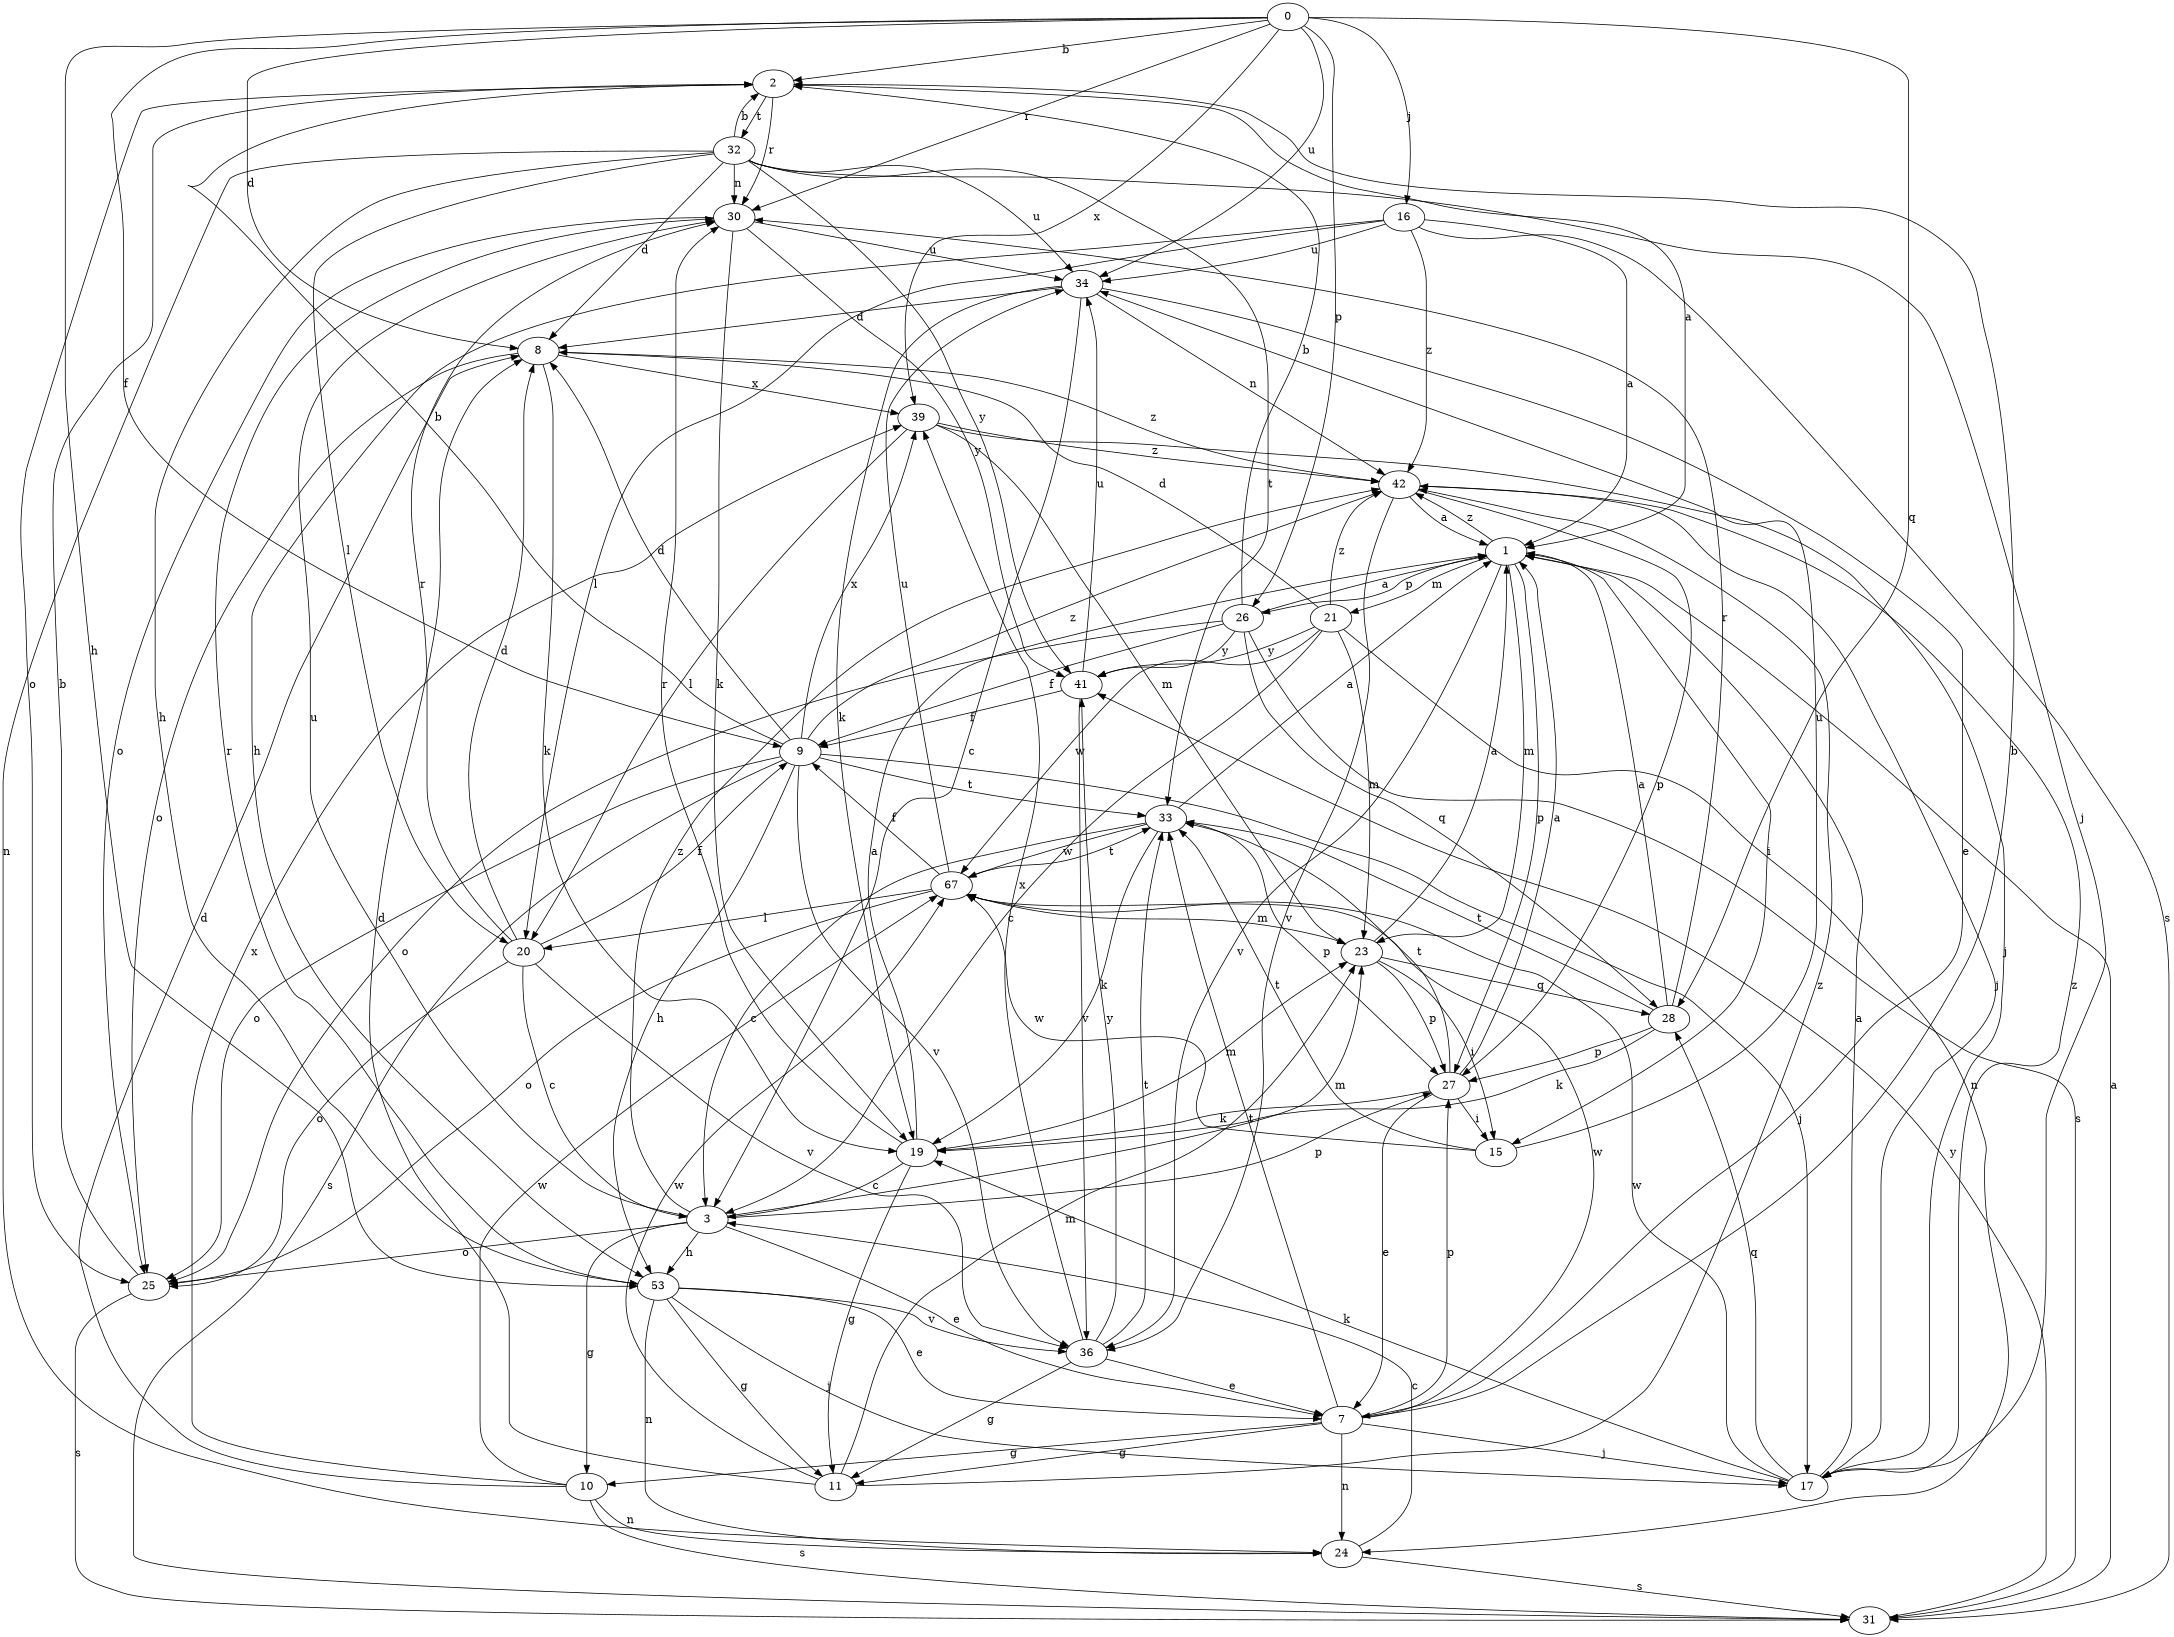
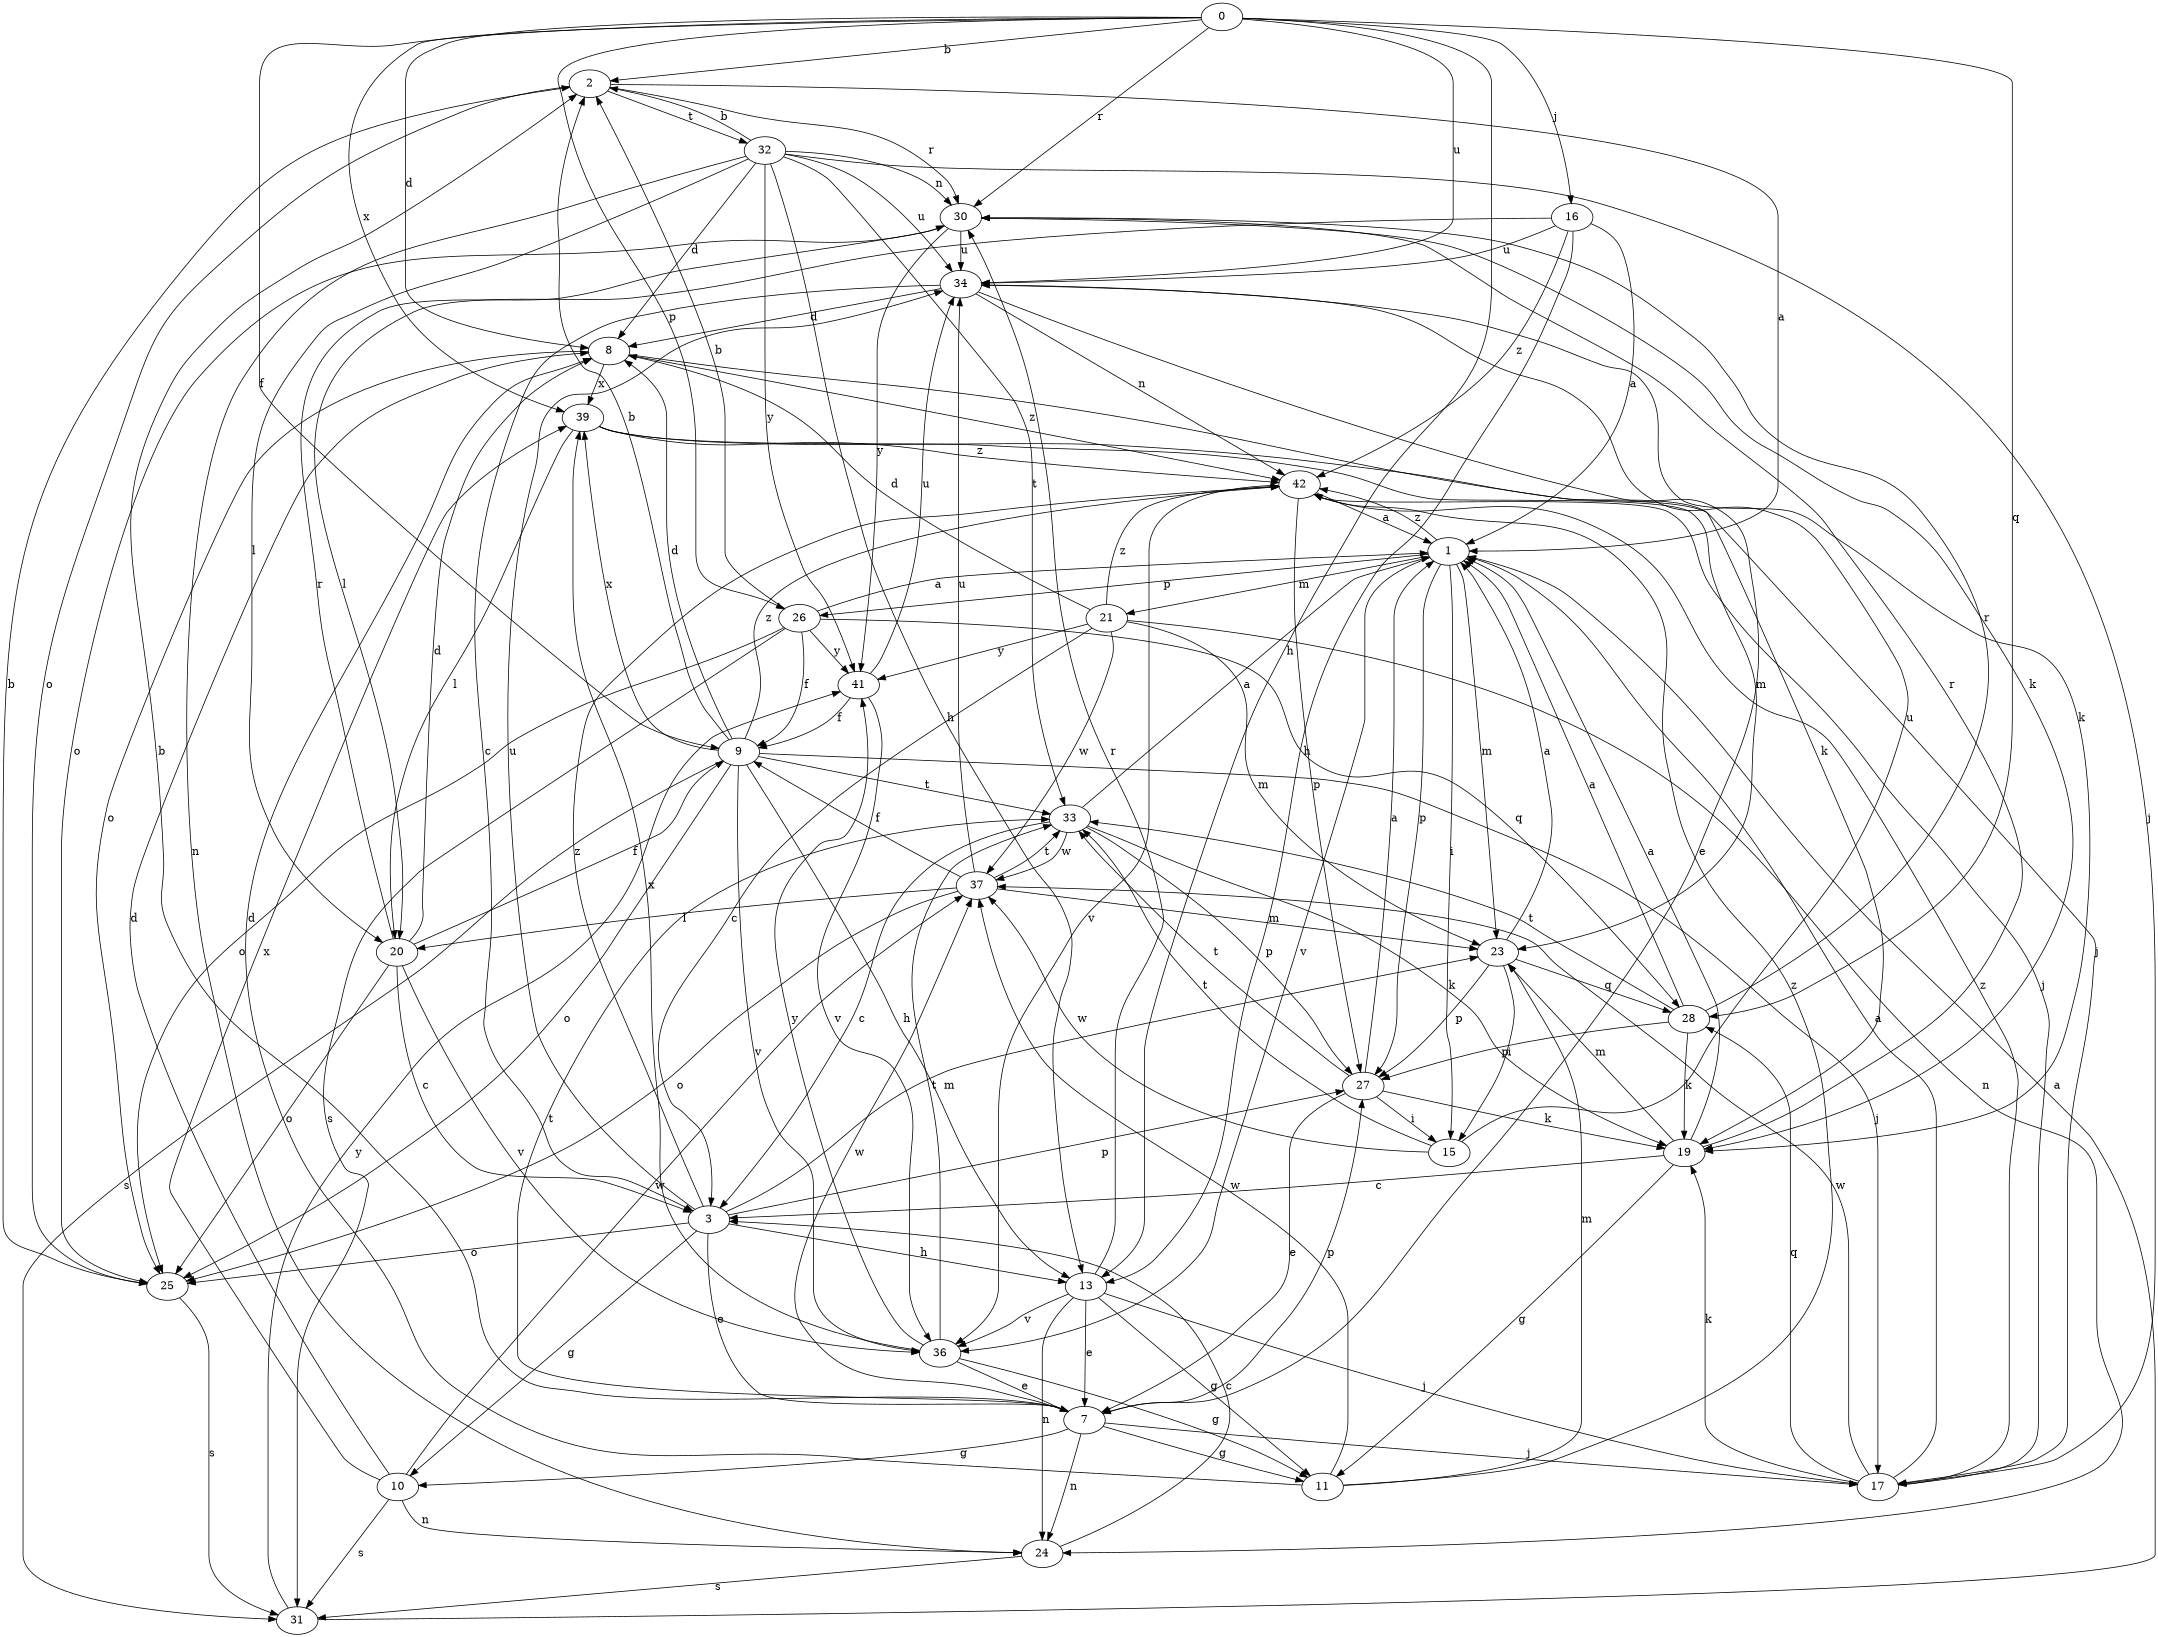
(310, 670) -> (511, 634)
(2139, 849) -> none
(952, 886) -> (977, 886)
(658, 1286) -> (1086, 1286)
